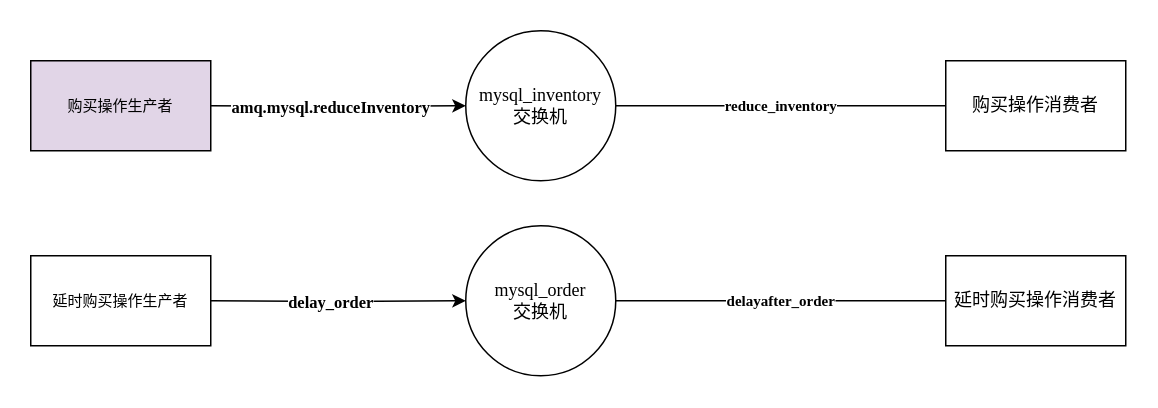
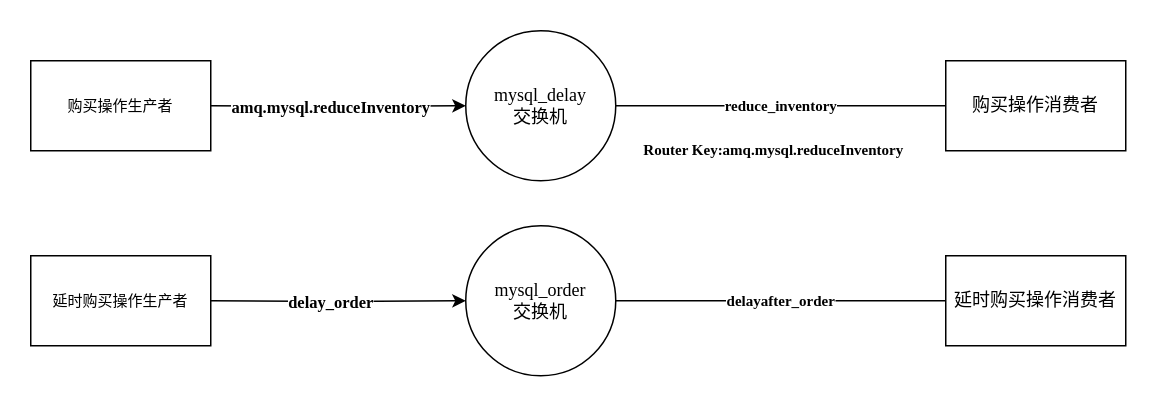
(121, 106) -> (121, 106)
(541, 106) -> (541, 106)
none -> (773, 143)
